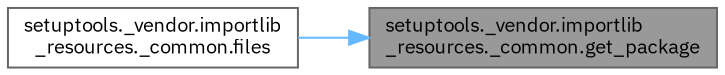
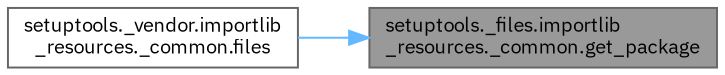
(543, 38) -> (543, 38)
